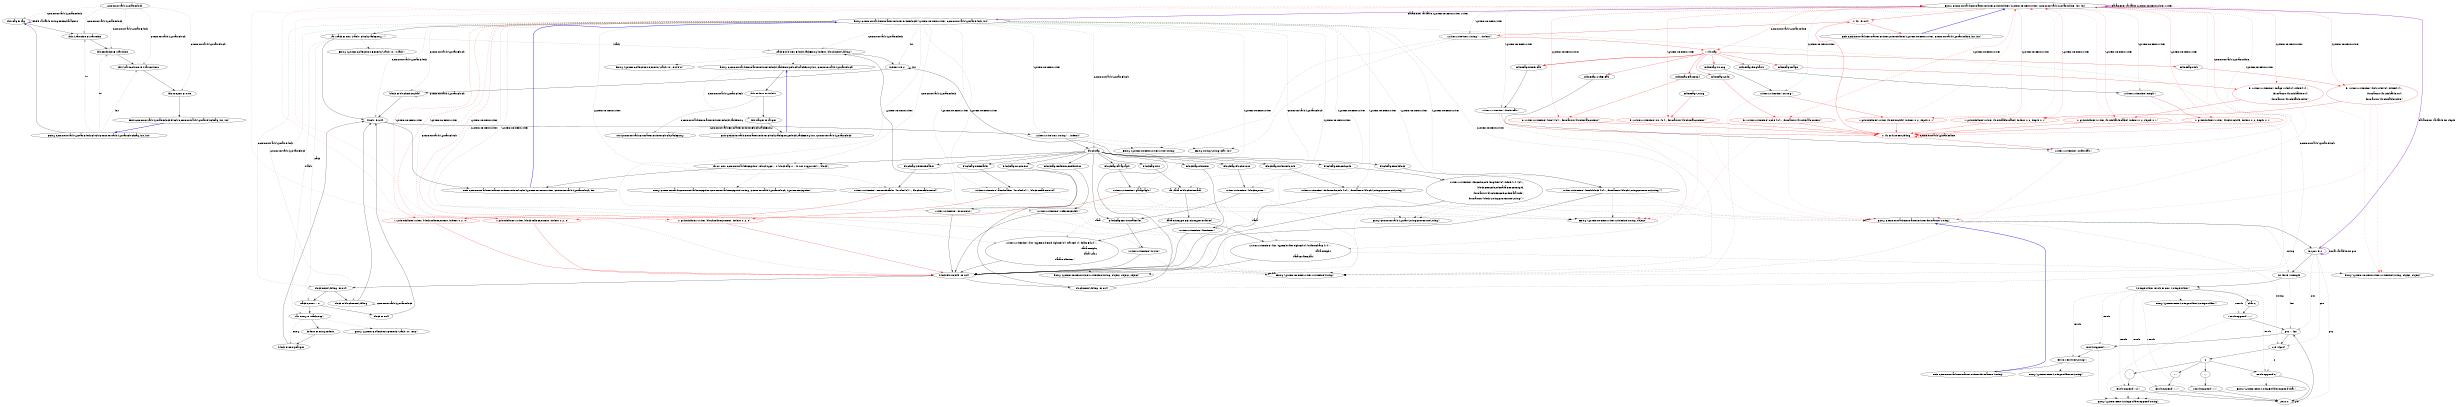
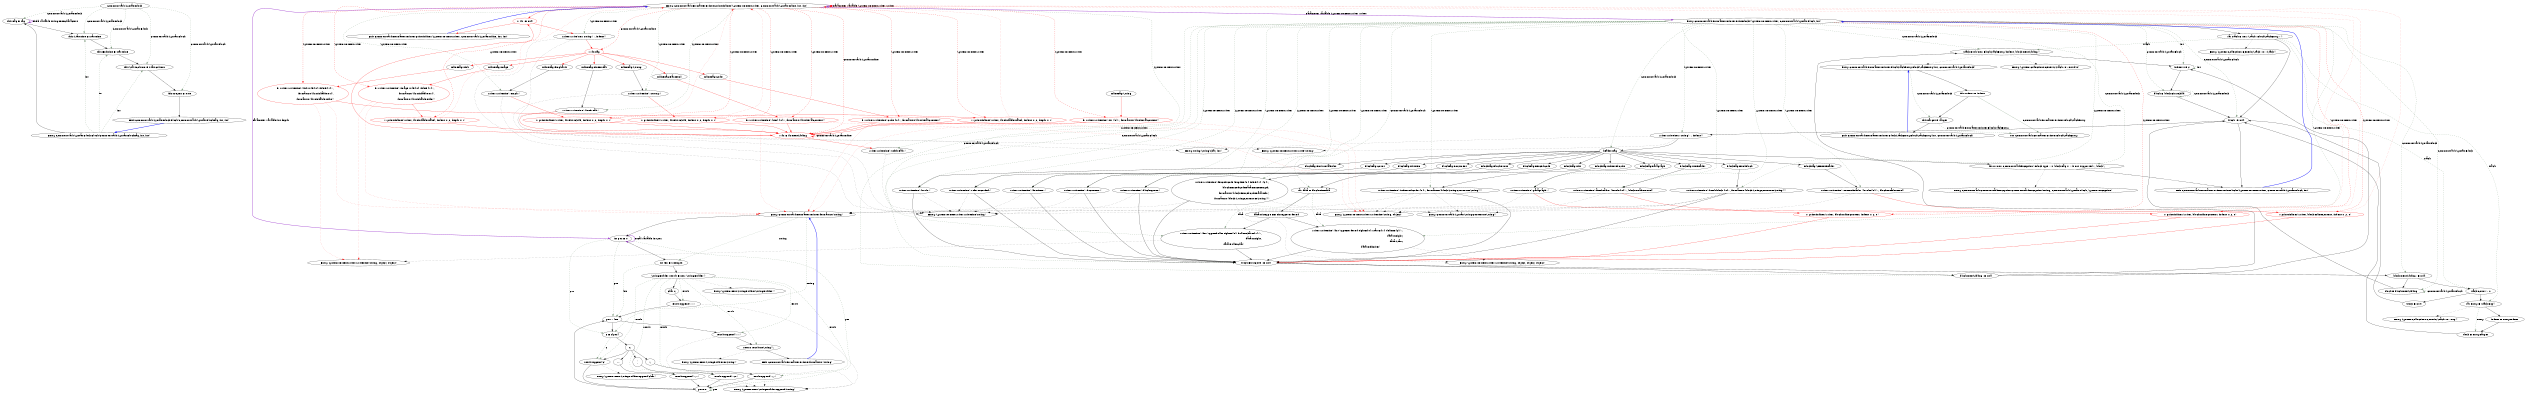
(1624, 58) -> (594, 59)
(1597, 77) -> none
(1094, 151) -> (1610, 151)
(1063, 166) -> (1375, 166)
(1192, 209) -> (1158, 256)
